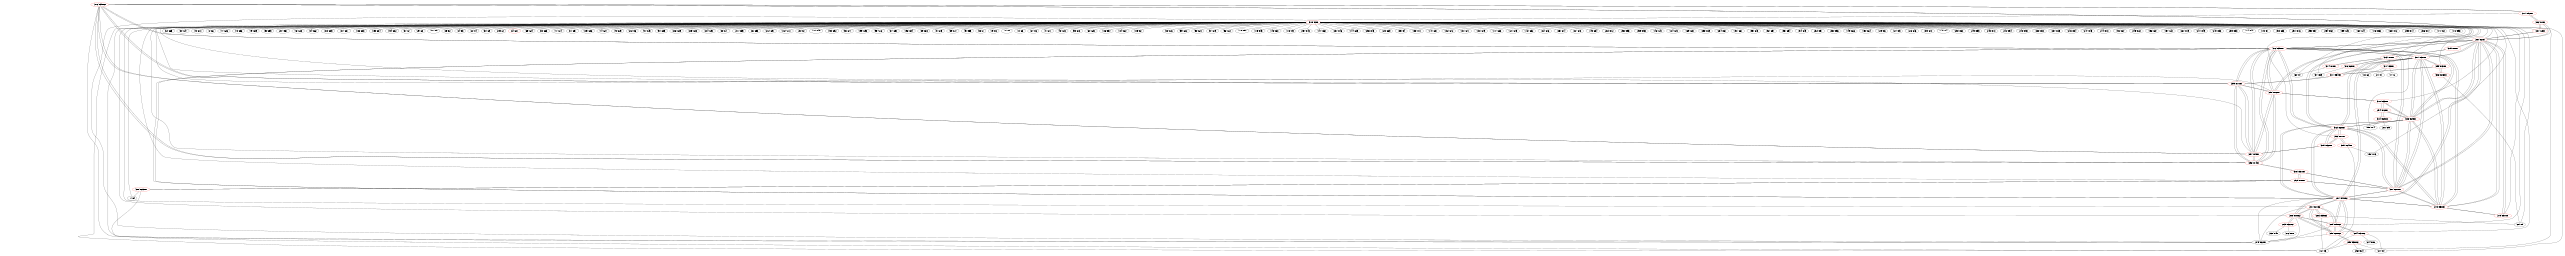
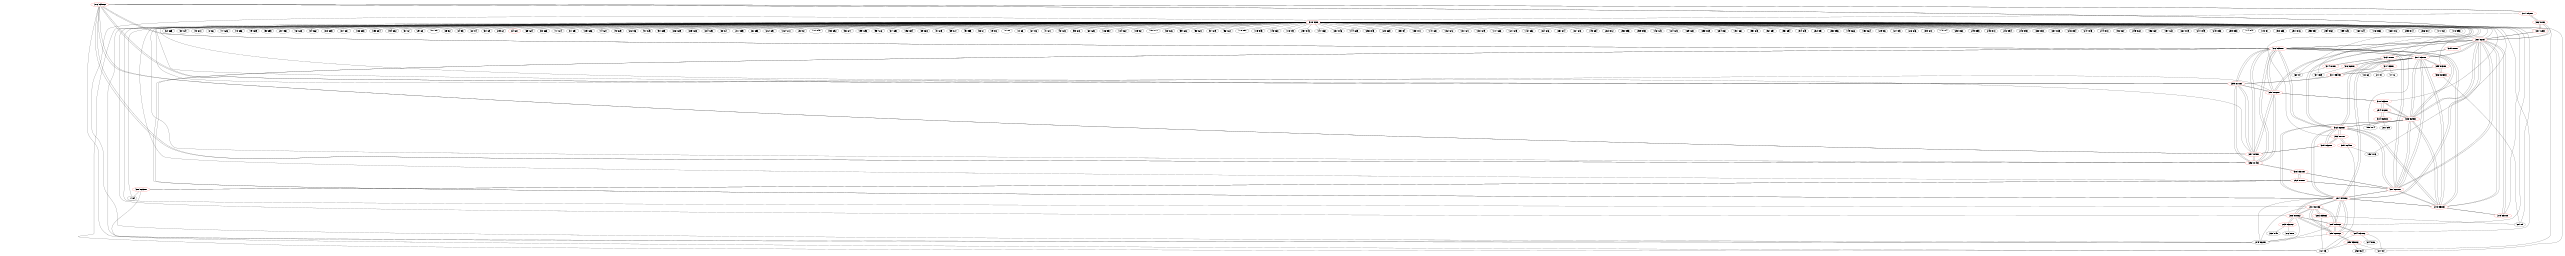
none -> (1153, 31)
